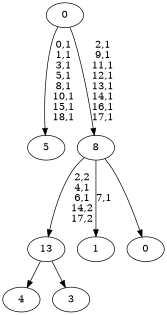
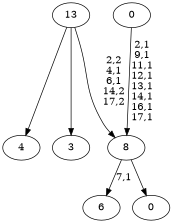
(46, 148) -> none
(62, 191) -> (88, 82)
(96, 249) -> (101, 208)
